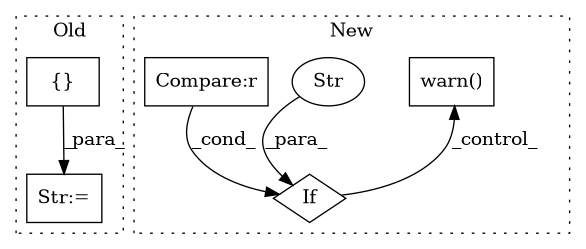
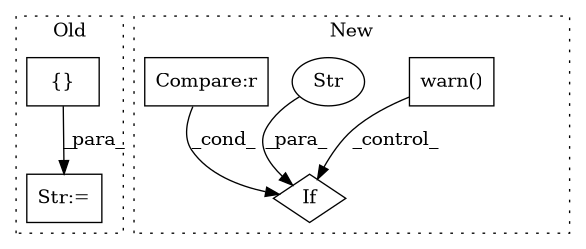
(412, 175) -> (360, 124)
